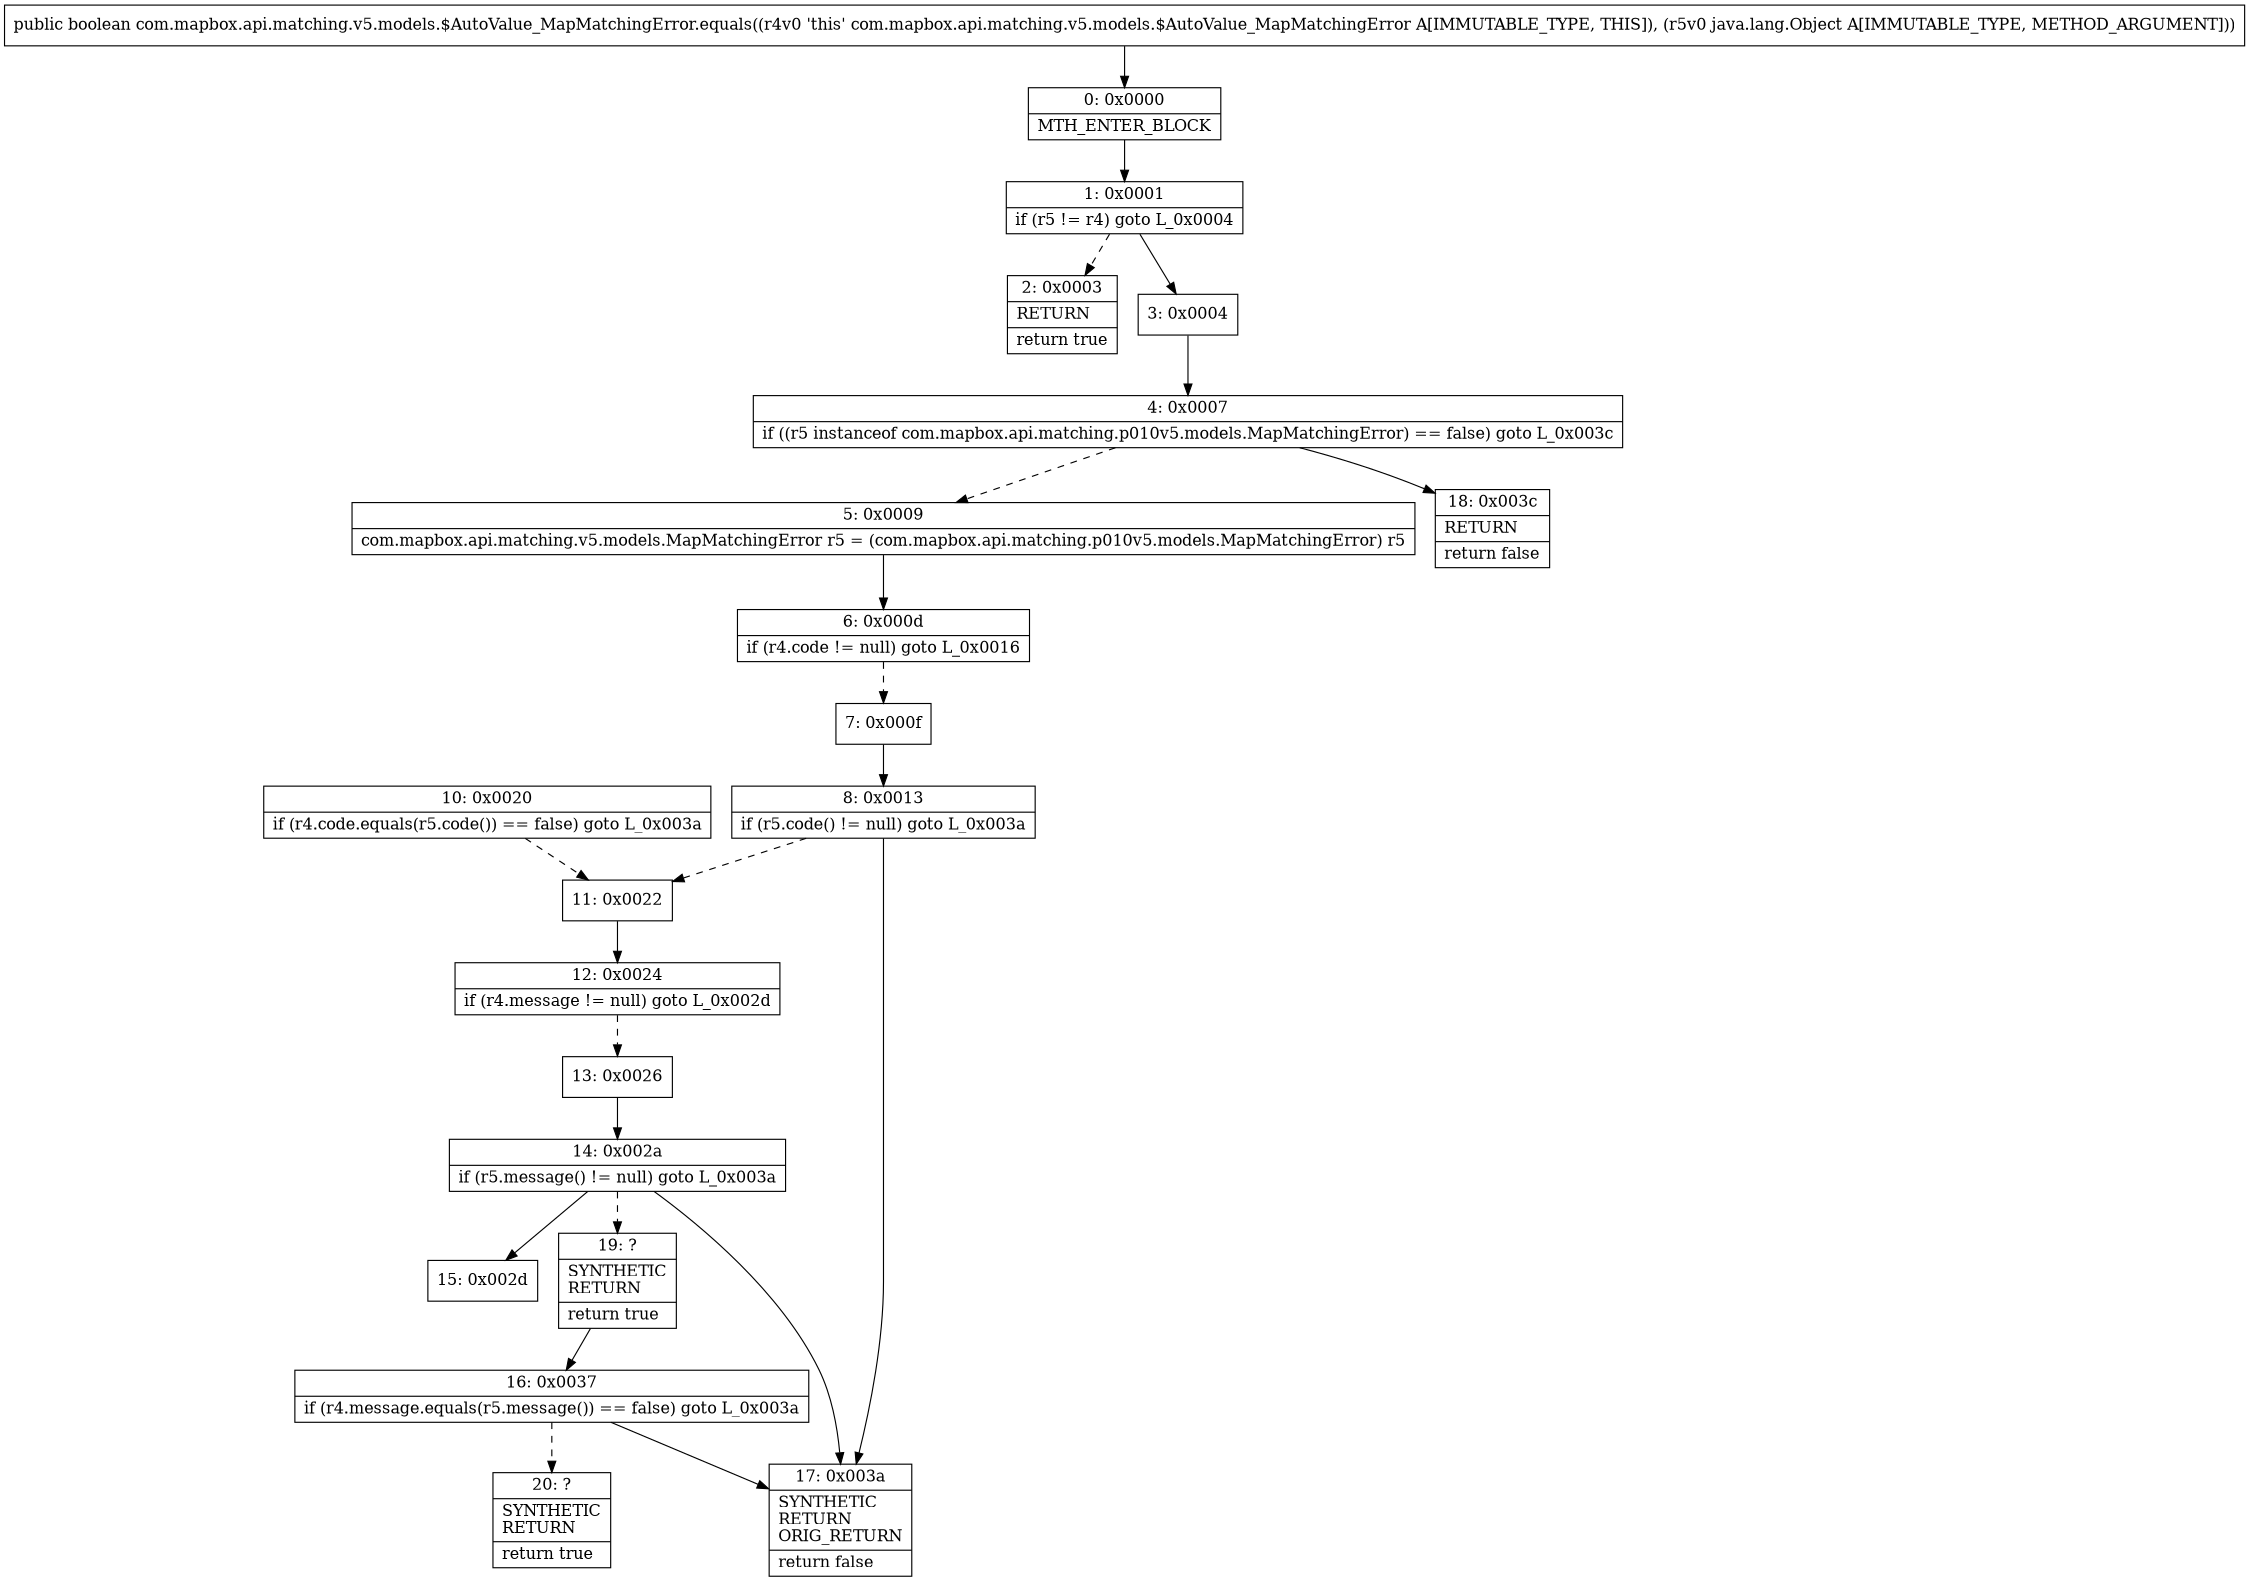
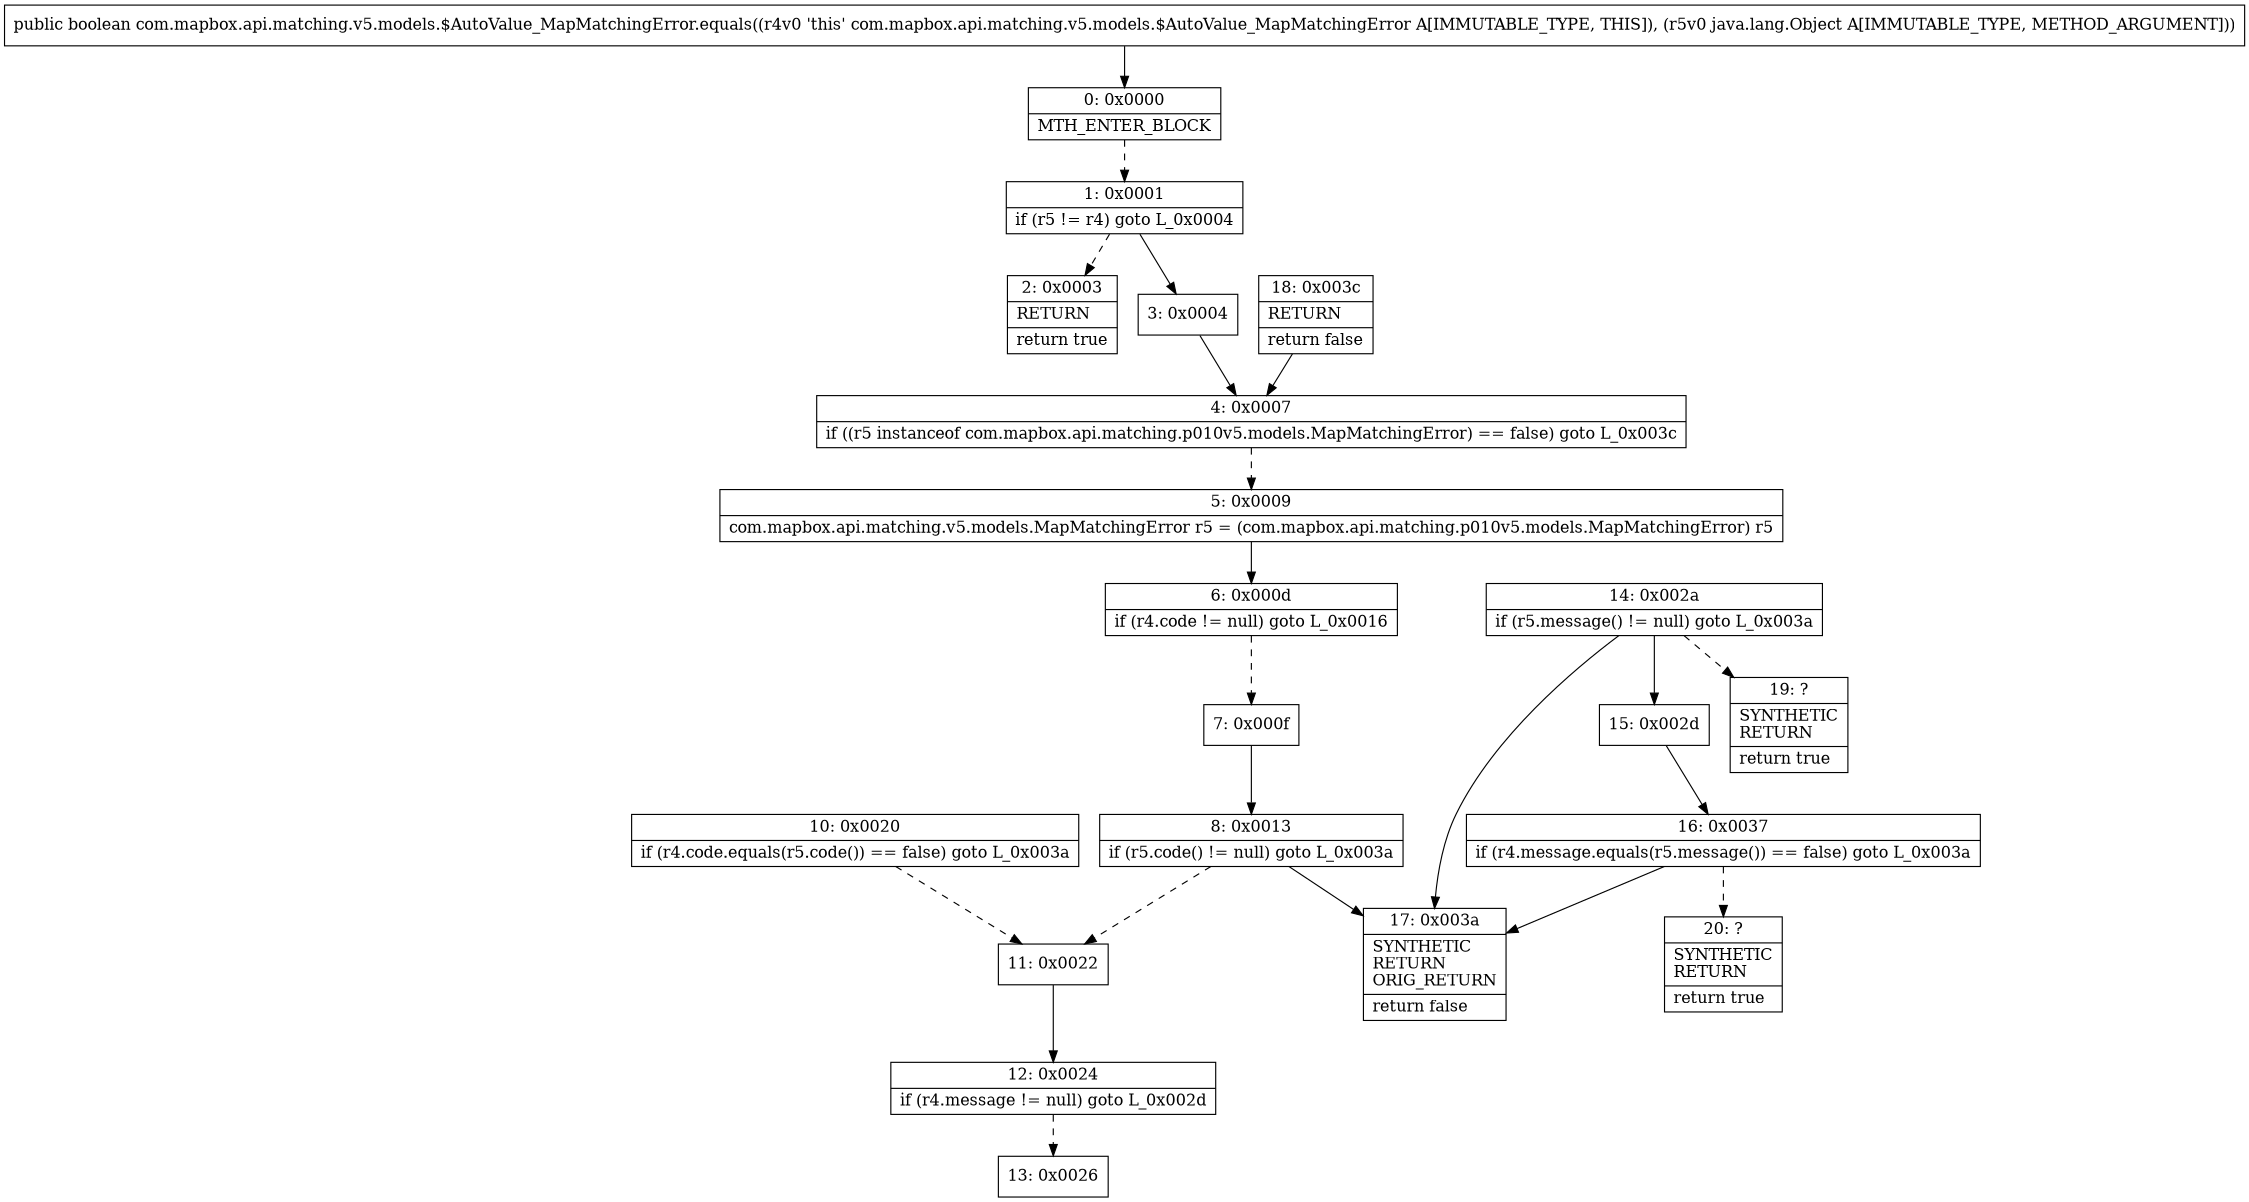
(1125, 155) -> (1125, 155)
(1363, 466) -> (1283, 370)
(617, 1113) -> none
(581, 1344) -> (1684, 775)
